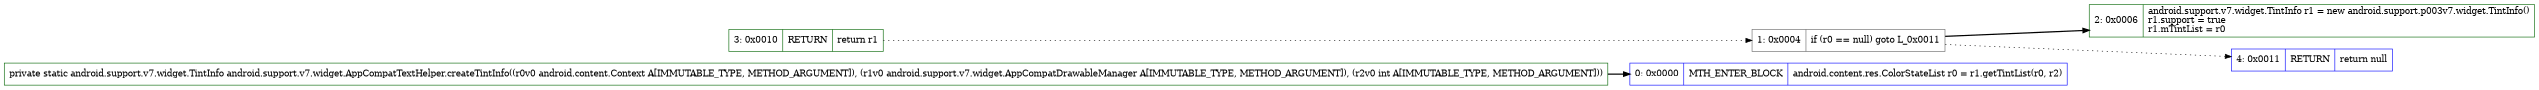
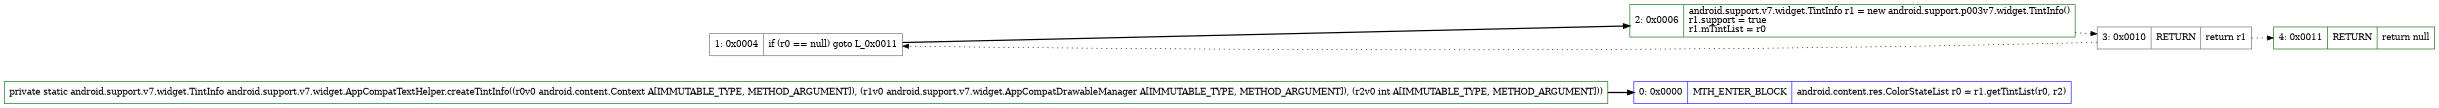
none -> (2083, 33)
(806, 40) -> (2174, 38)
(2085, 50) -> (2259, 38)
(2312, 60) -> (2354, 38)
